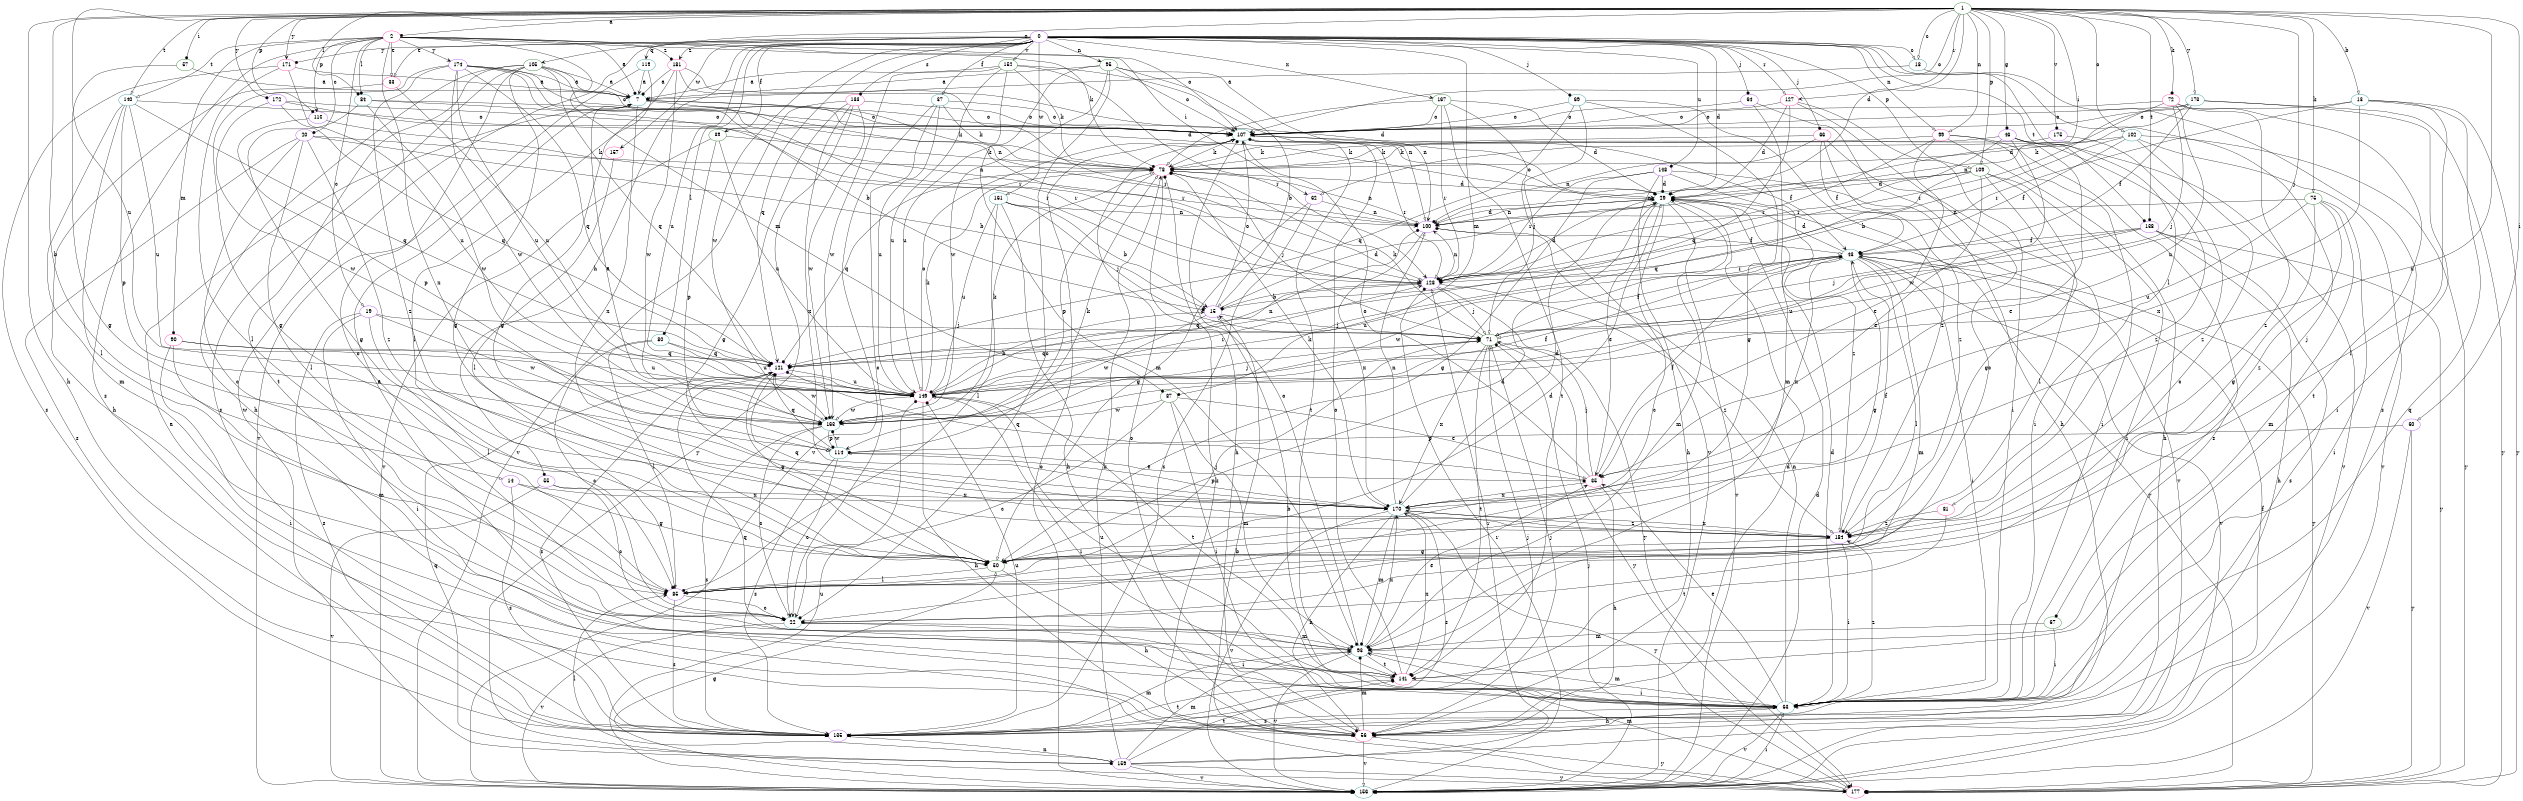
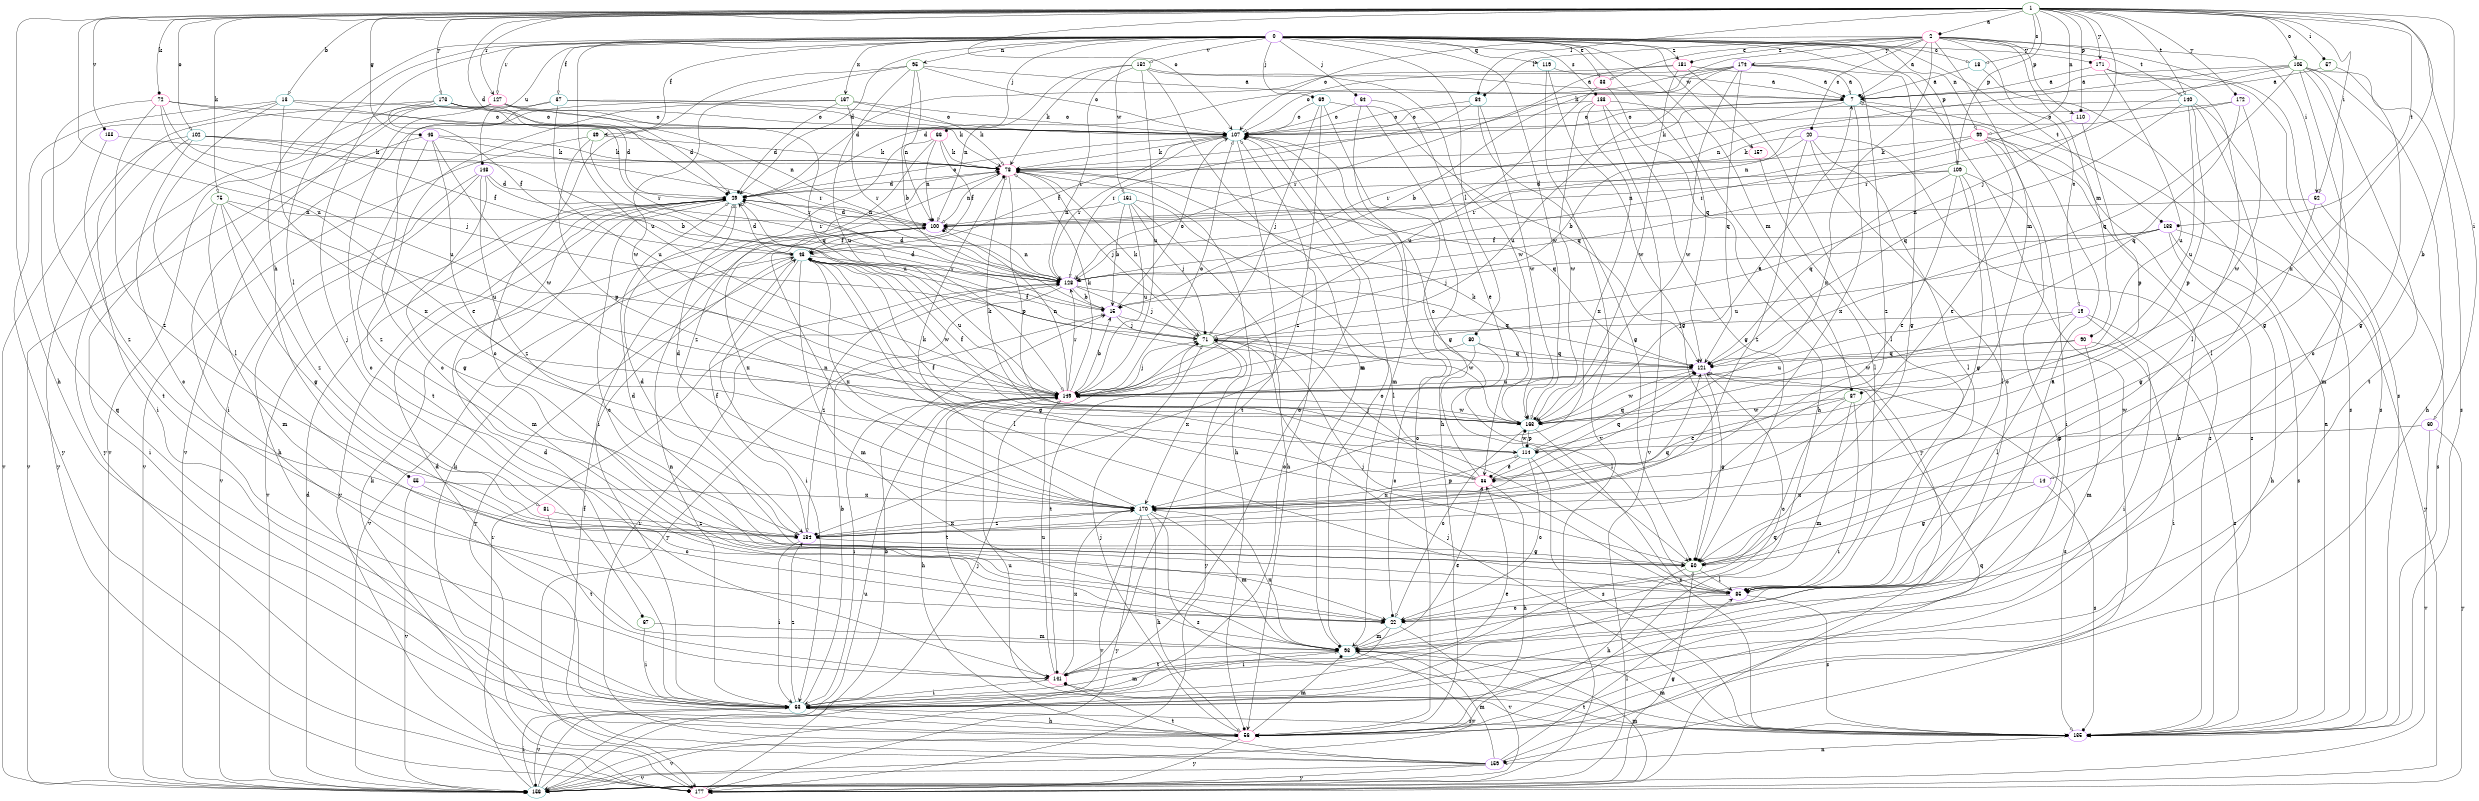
(2058, 135) -> (109, 135)
(1608, 310) -> (1474, 259)
